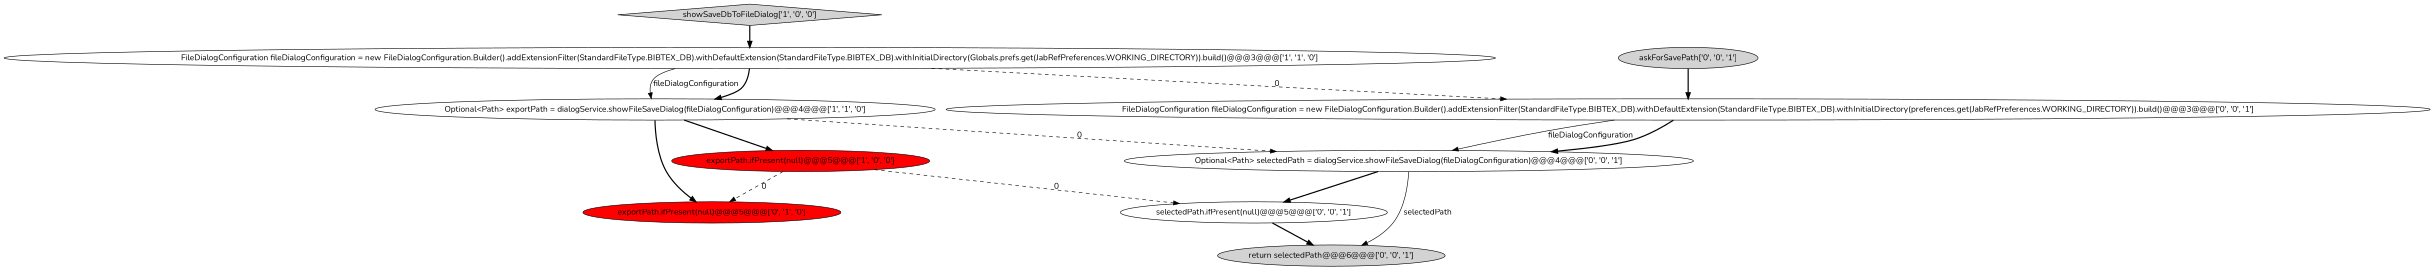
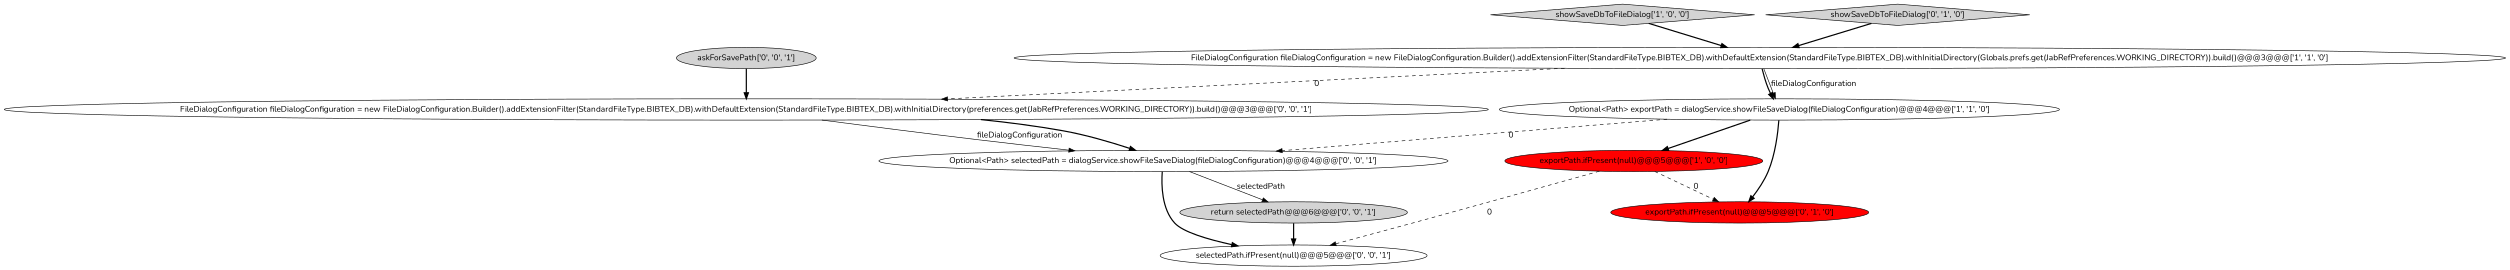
none -> (1898, 15)
(1290, 233) -> (1294, 231)
